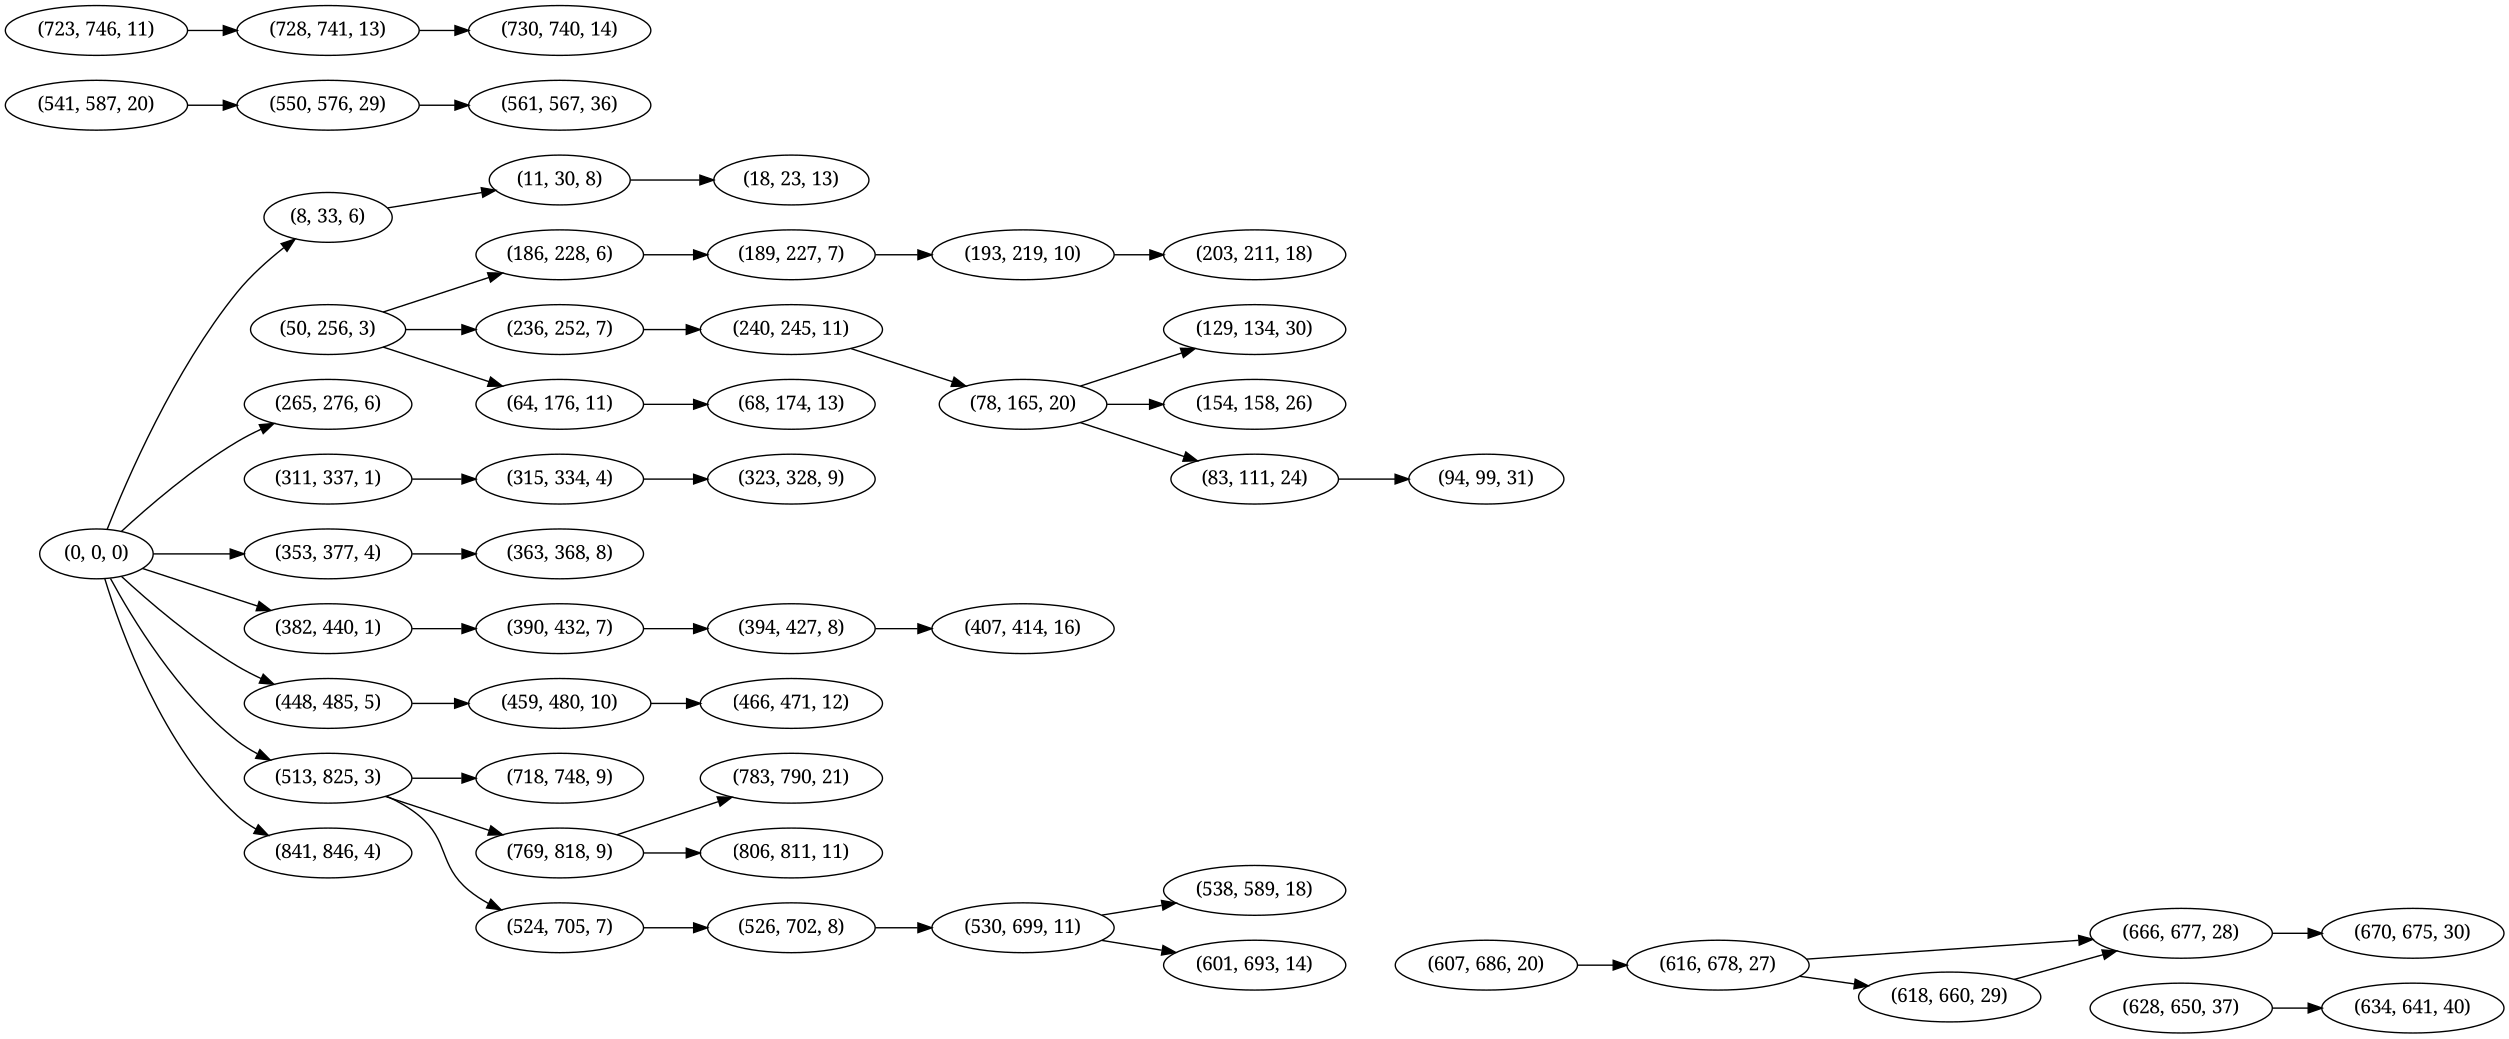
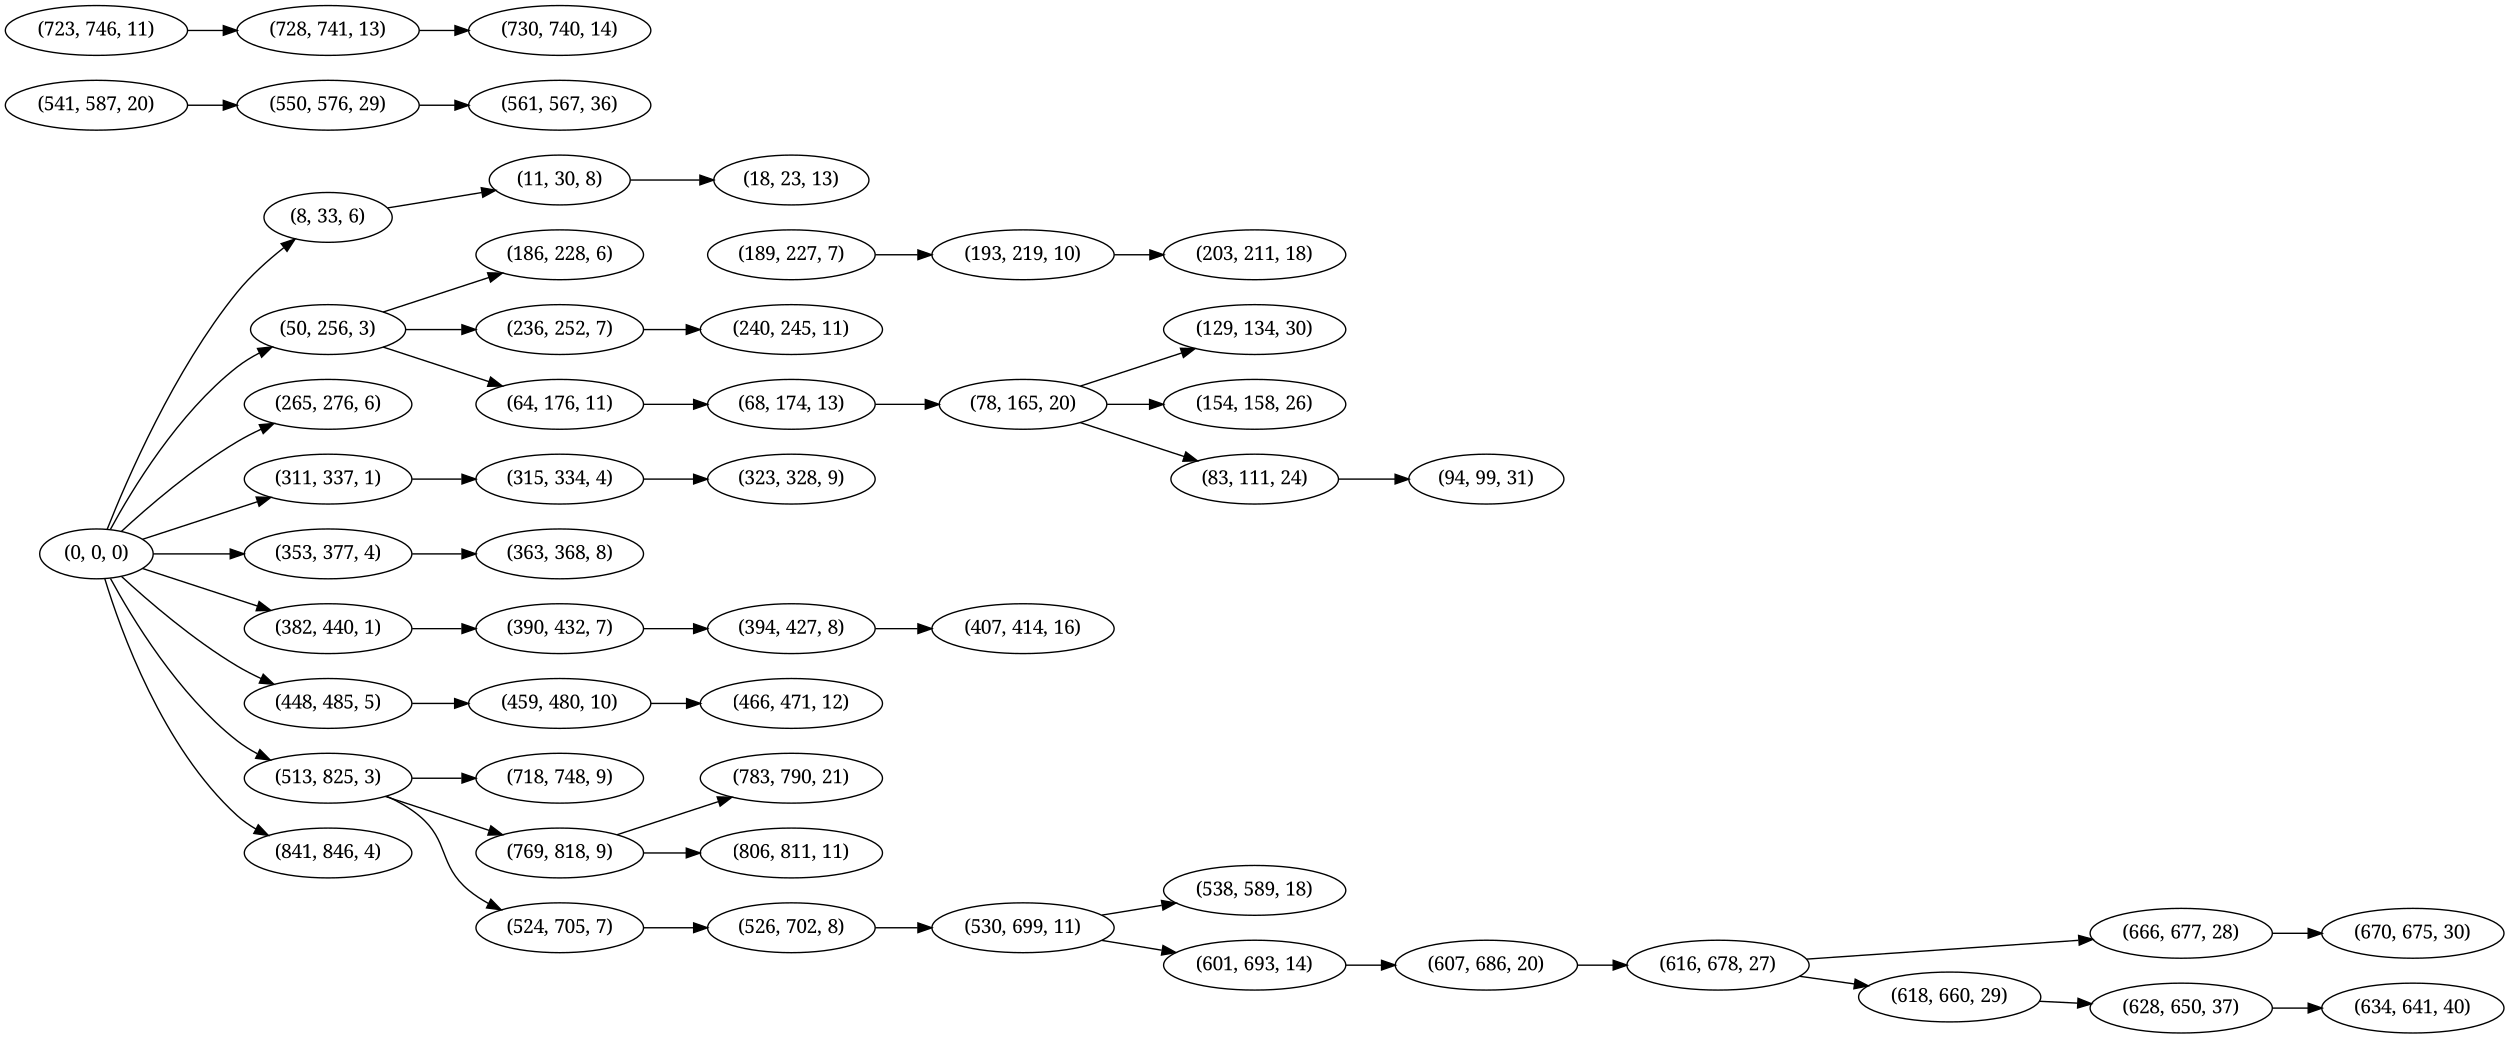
(668, 255) -> none
(902, 365) -> (900, 404)
none -> (174, 432)
none -> (200, 521)
none -> (1364, 965)
(2059, 967) -> (2059, 1002)
